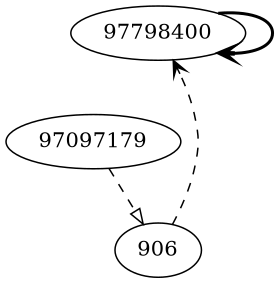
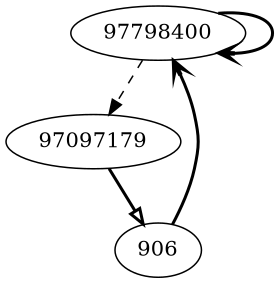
none -> (130, 81)
(198, 150) -> (198, 150)
(122, 190) -> (122, 190)
